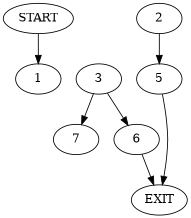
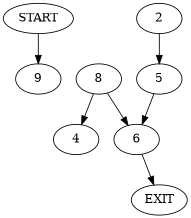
(38, 79) -> (38, 79)
(99, 79) -> (99, 79)
(168, 135) -> (150, 105)
(76, 139) -> (76, 139)
